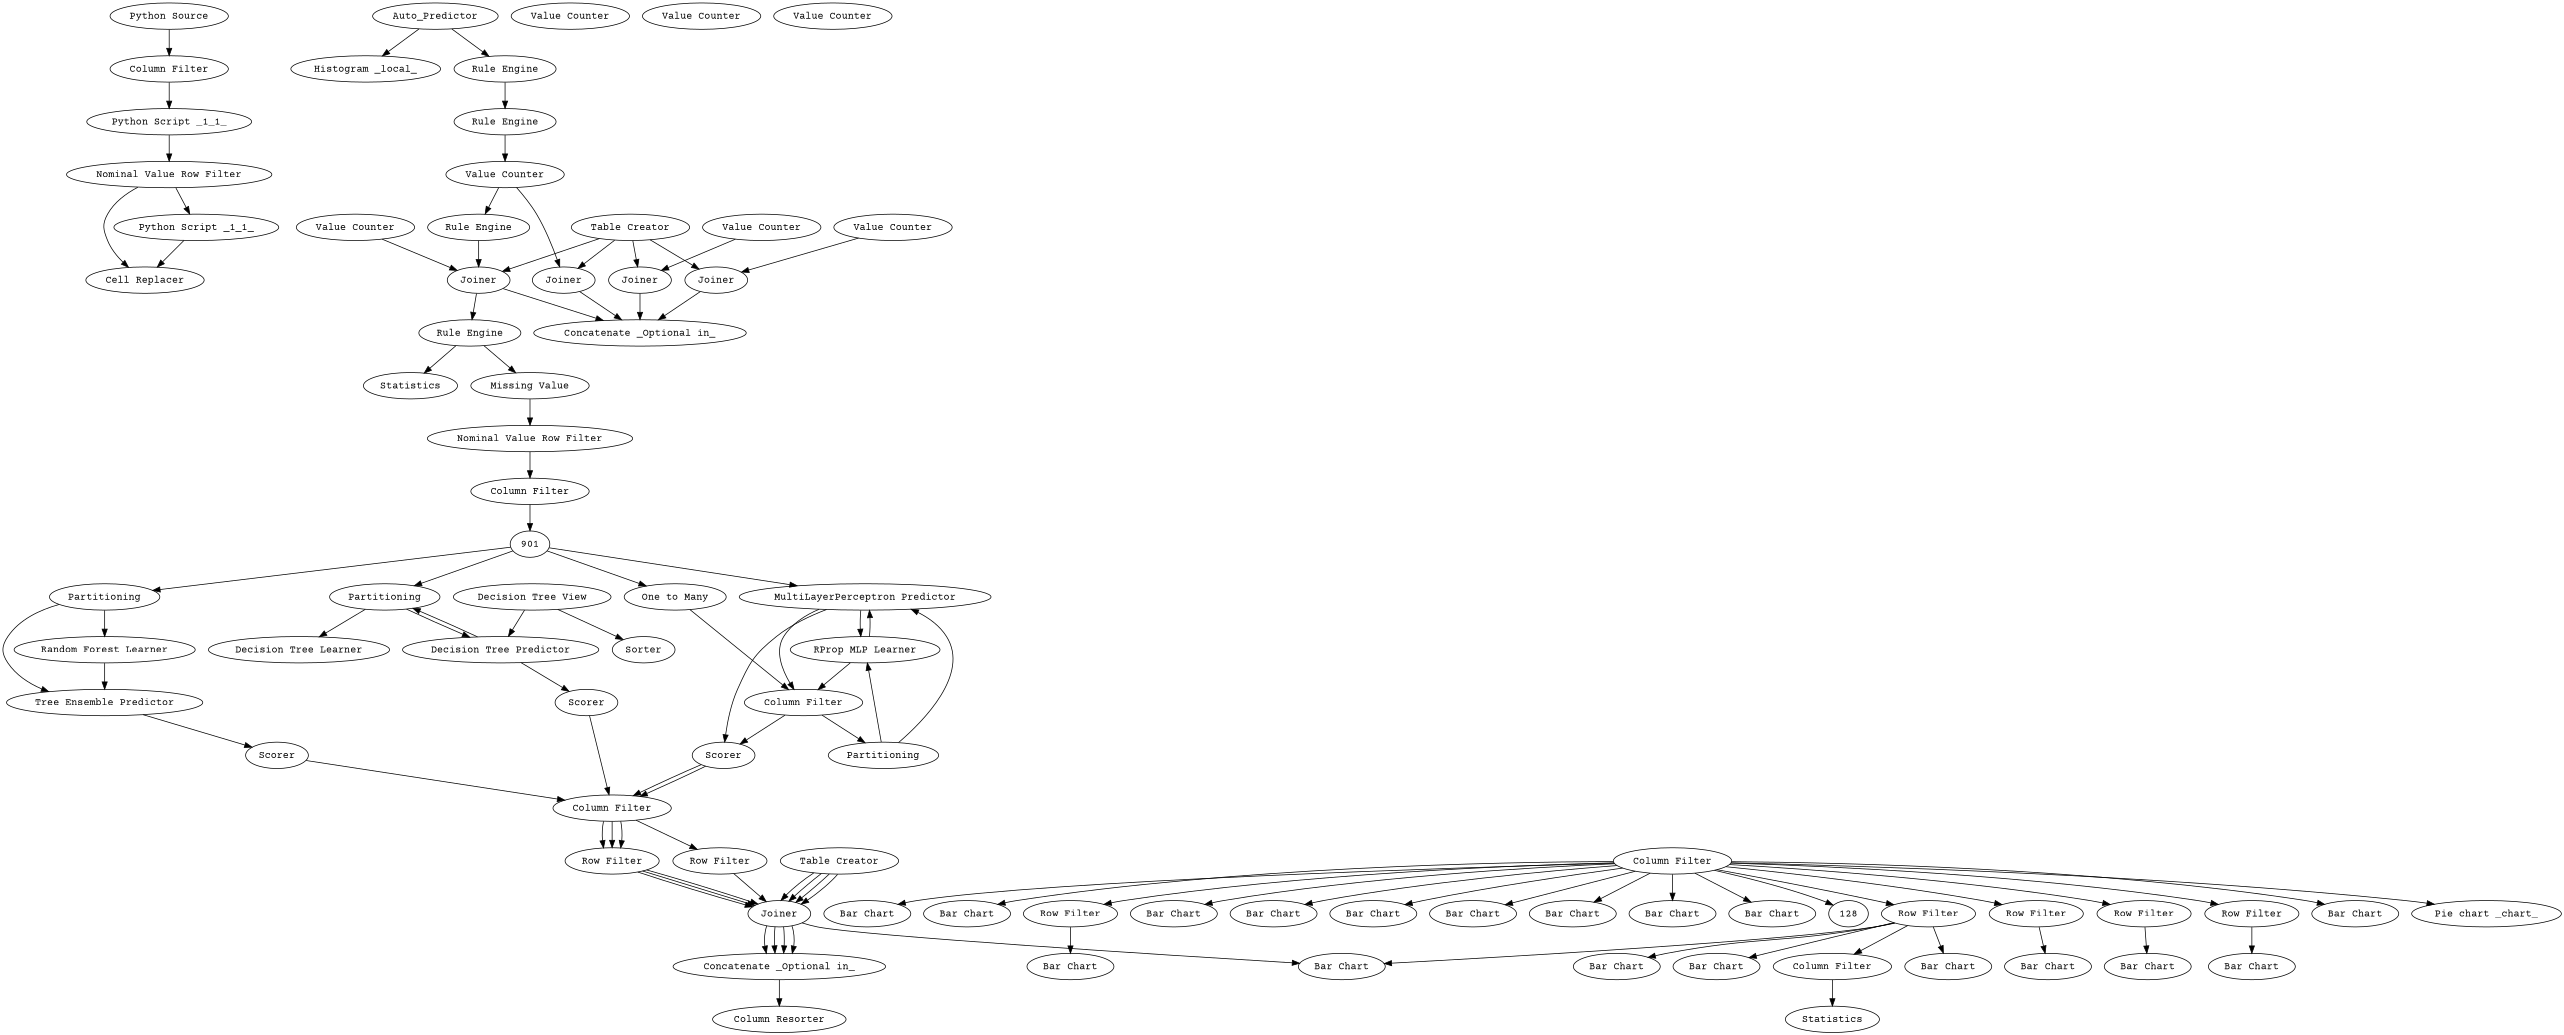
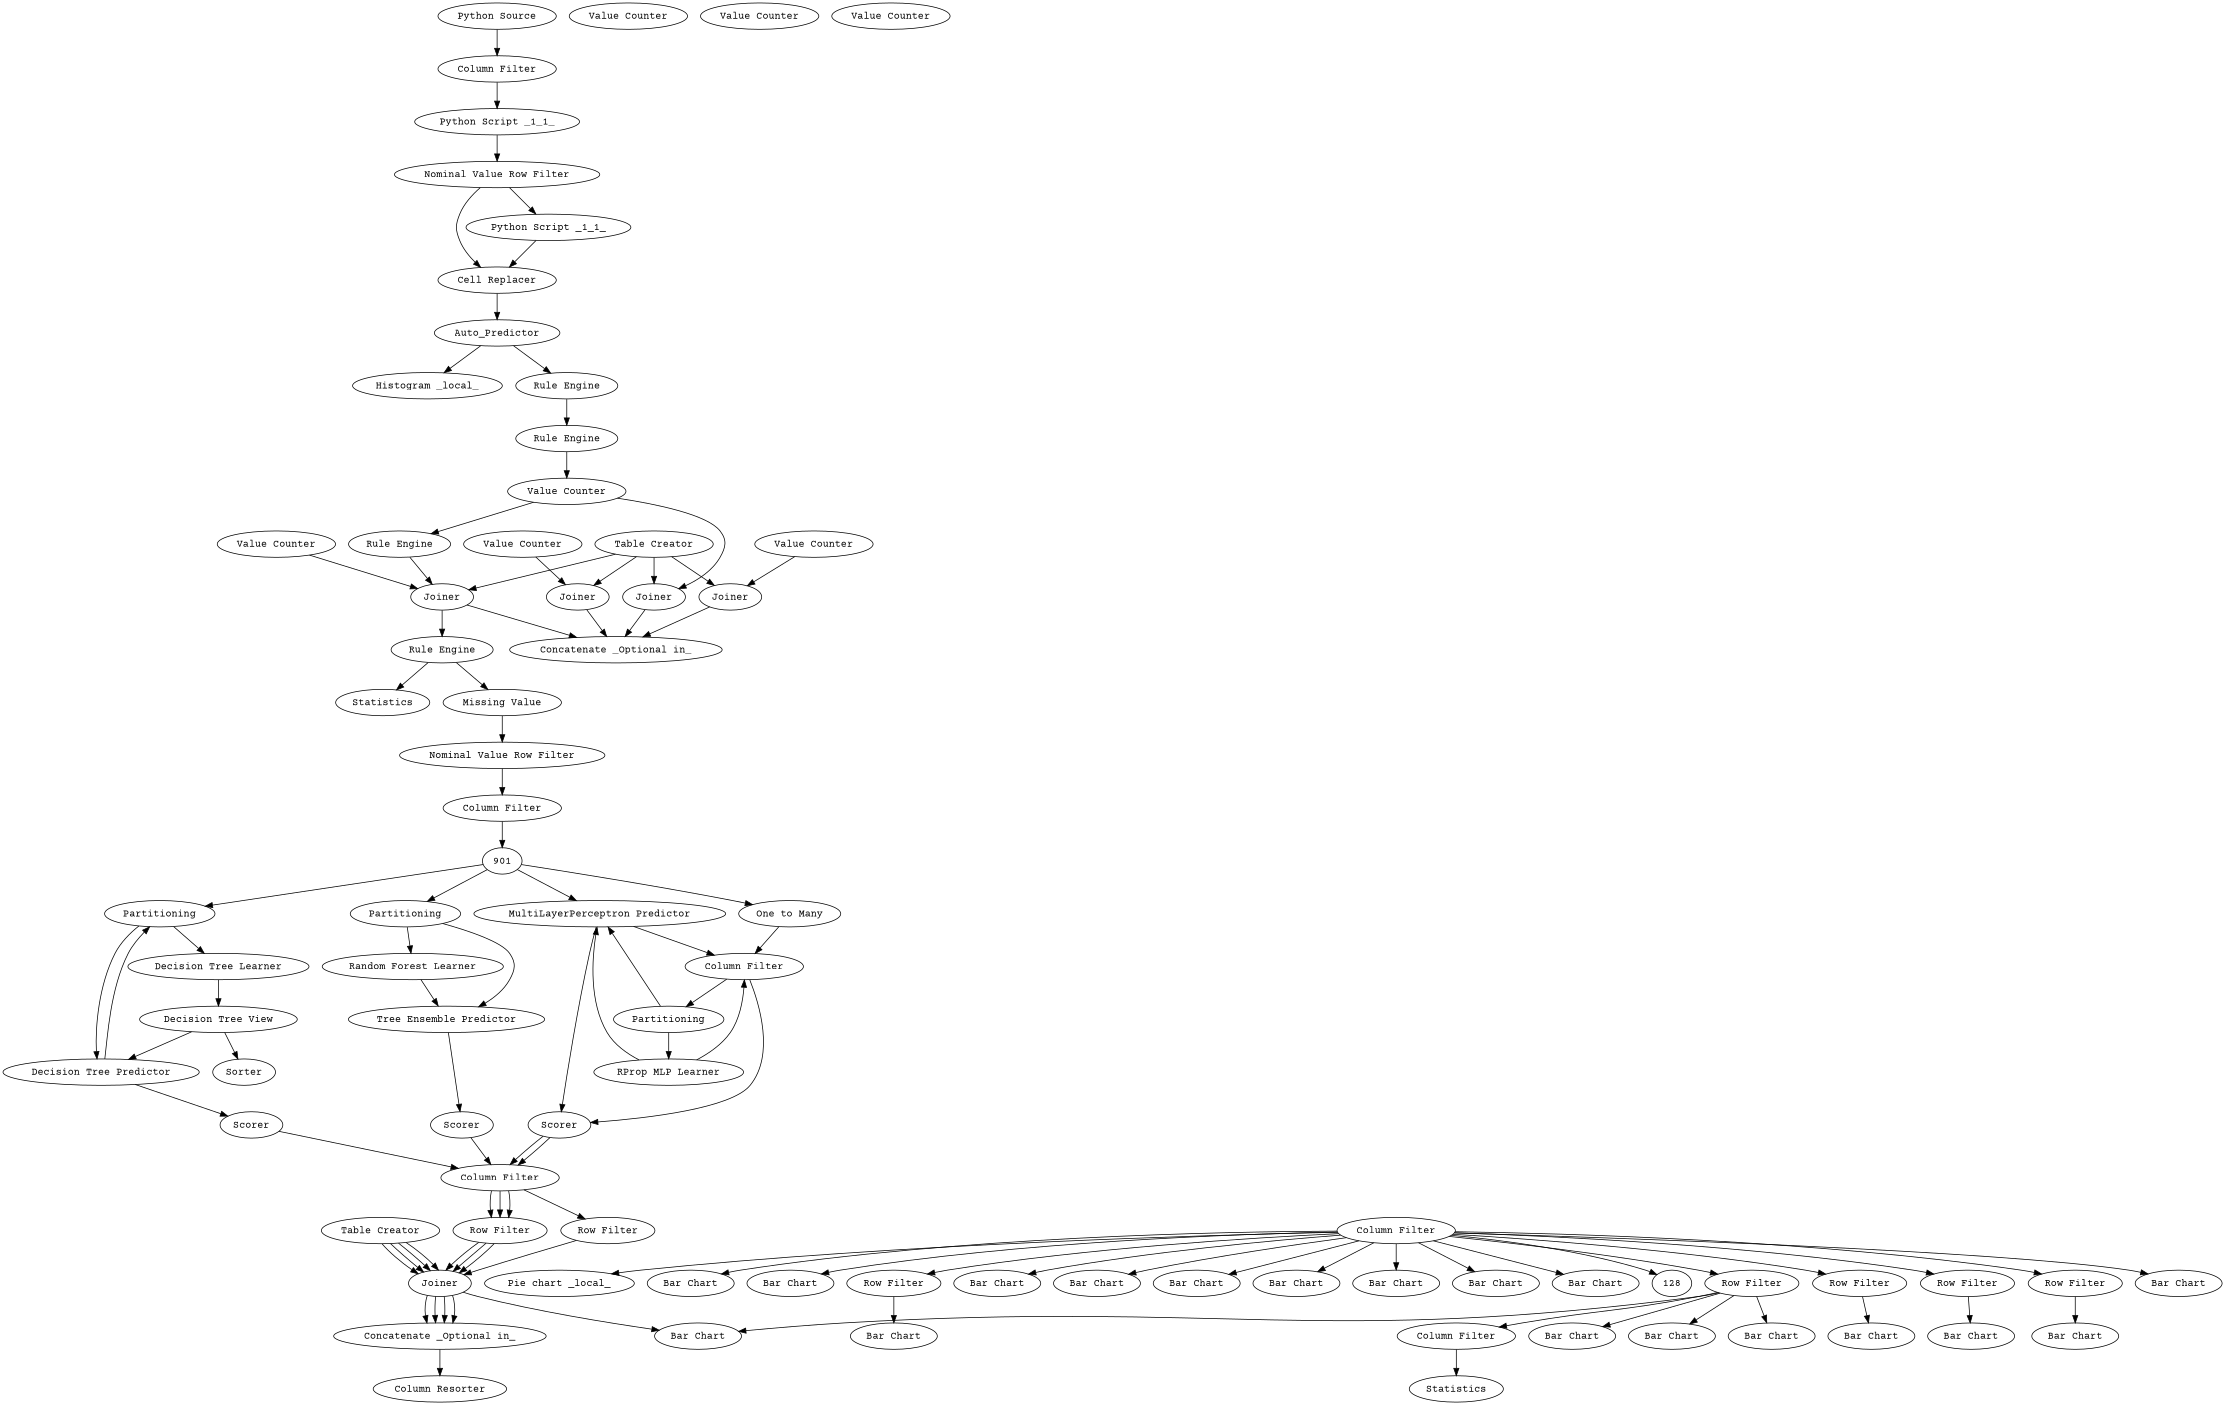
none -> (497, 303)
(860, 620) -> none
(2487, 914) -> (559, 1283)
none -> (218, 989)
